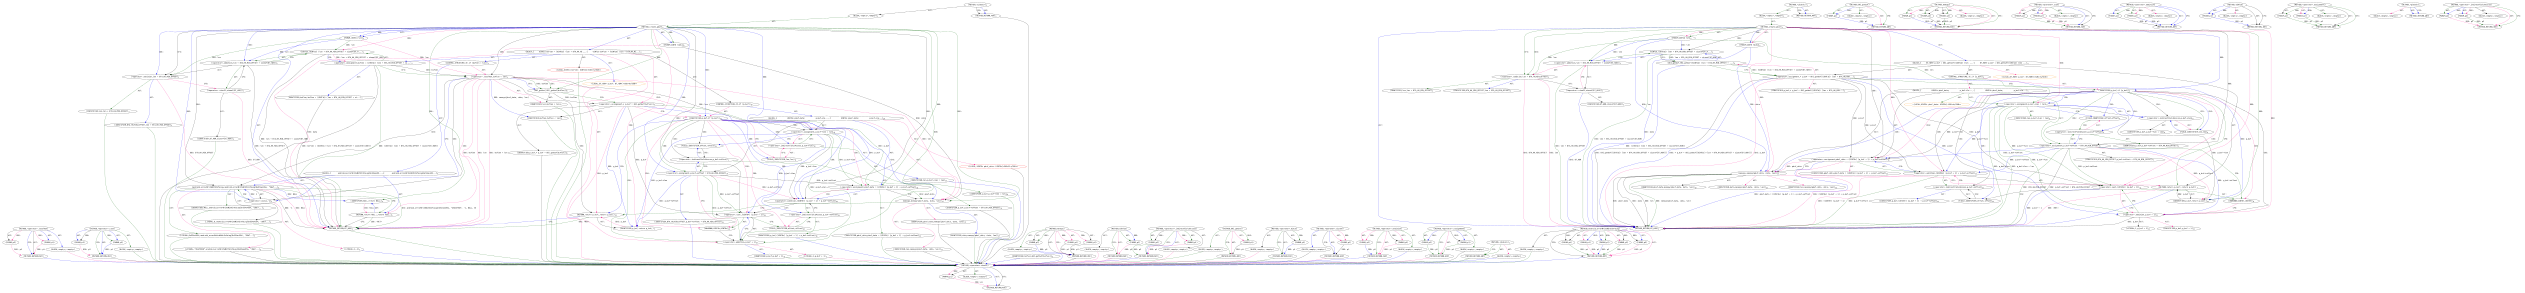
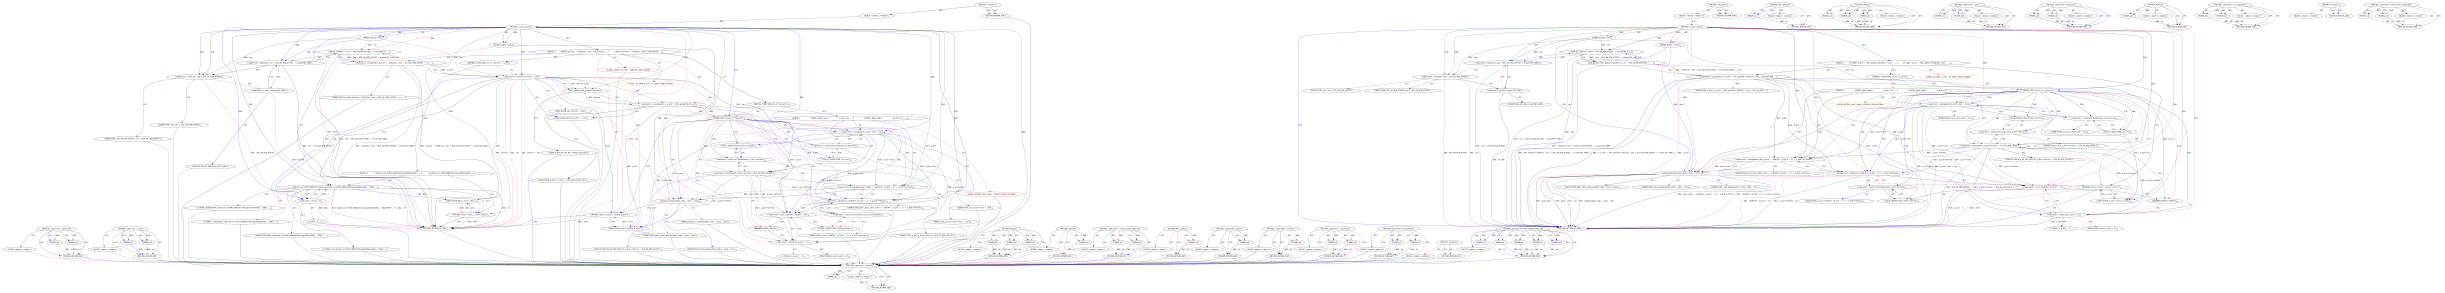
none -> (602, 84)
(548, 97) -> (534, 118)
(511, 98) -> (538, 98)
(475, 175) -> (493, 152)
